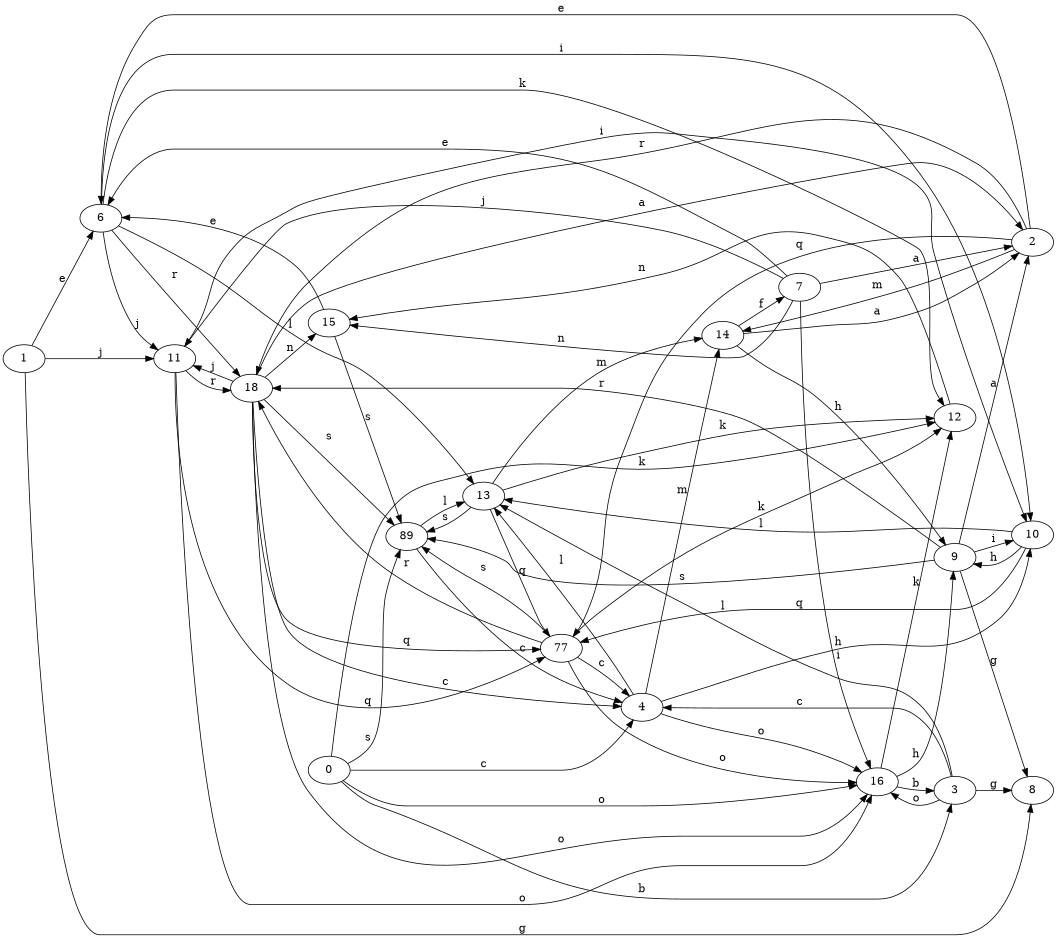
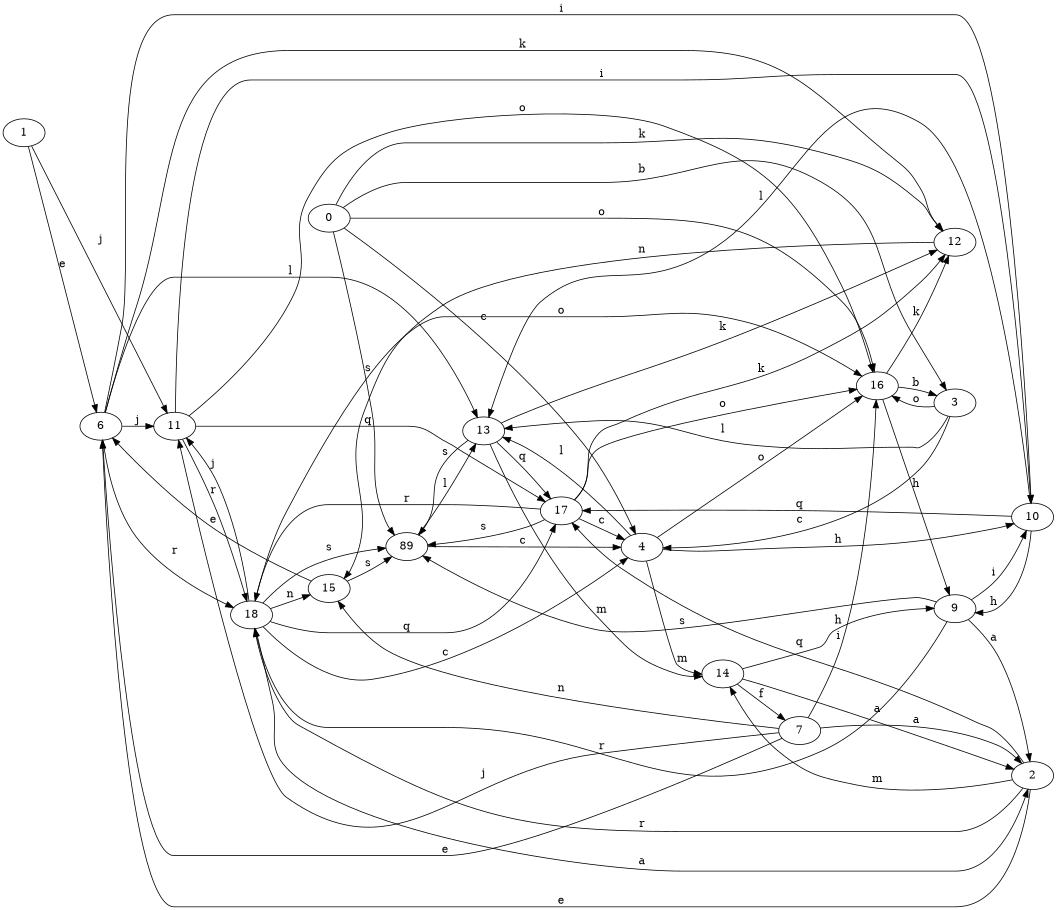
(561, 648) -> (561, 511)
(1033, 790) -> none
